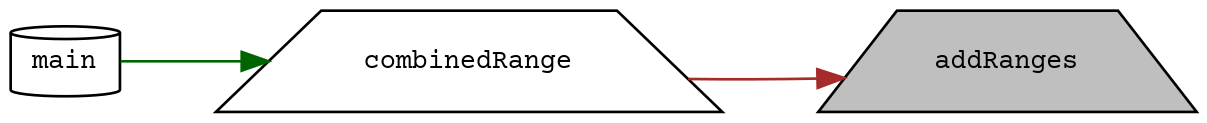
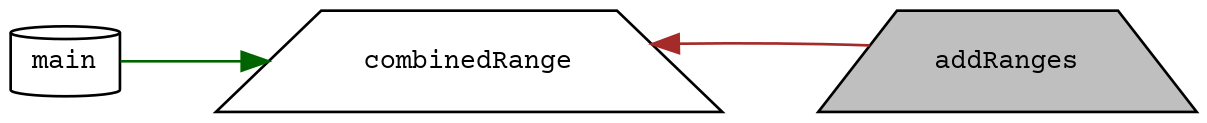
(753, 79) -> (774, 43)
